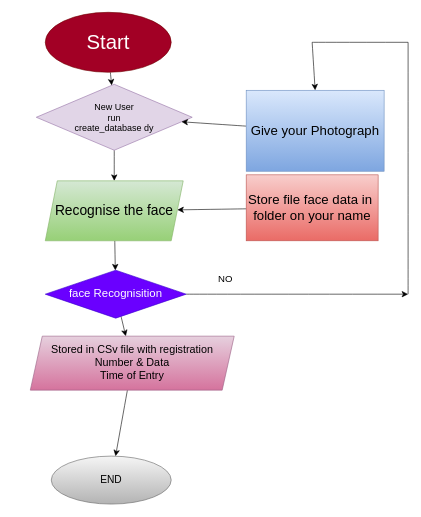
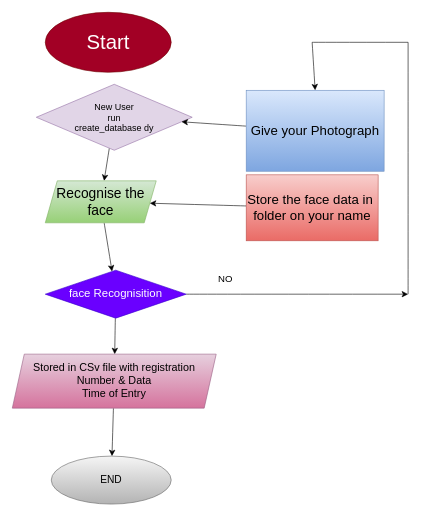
(111, 74) -> none
(312, 208) -> (312, 208)
(114, 211) -> (101, 202)
(132, 363) -> (114, 381)
